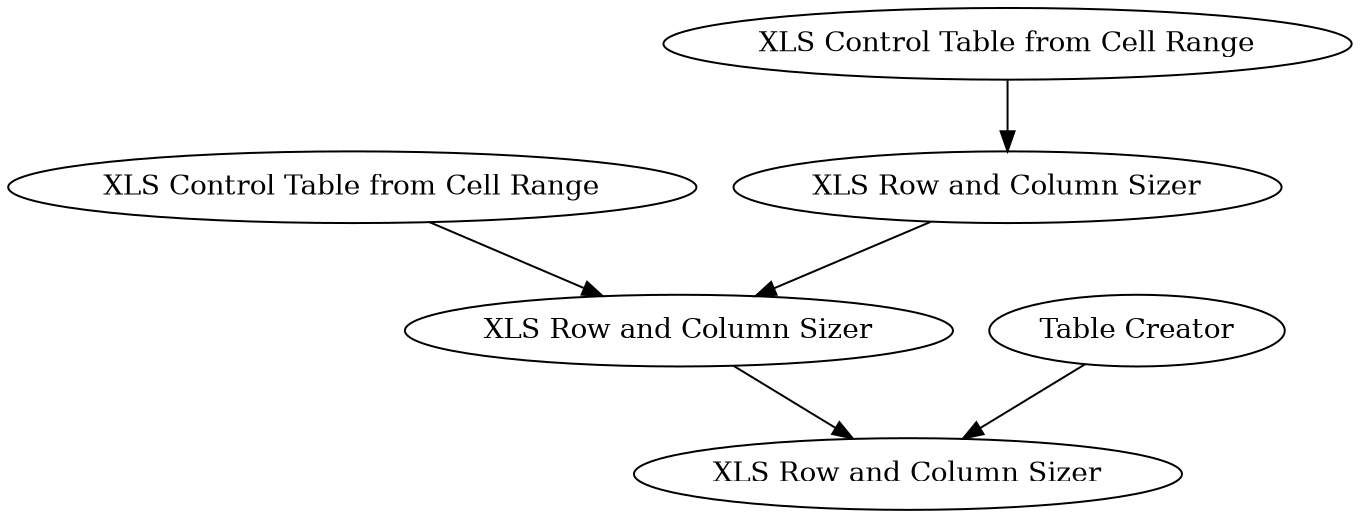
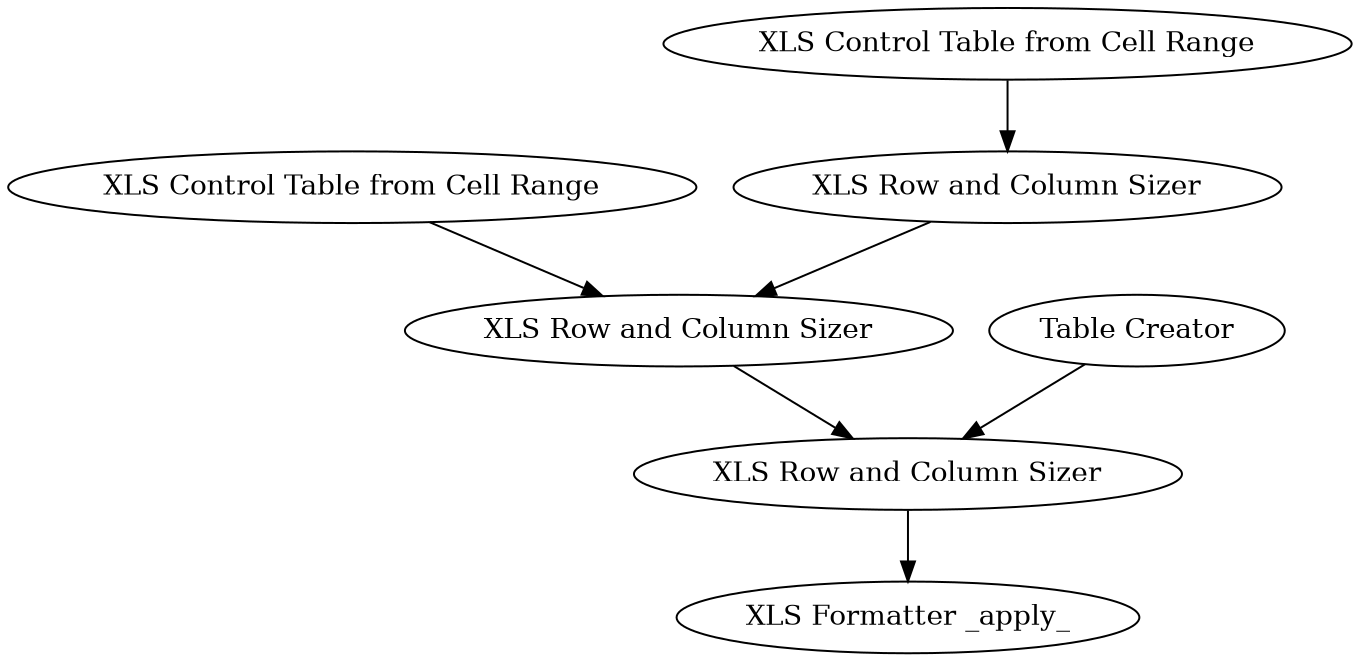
none -> (908, 617)
